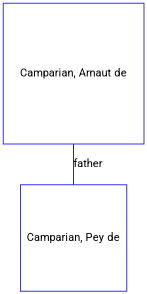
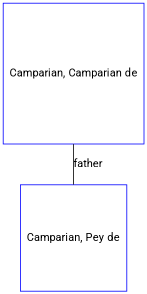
(74, 74) -> (74, 74)
